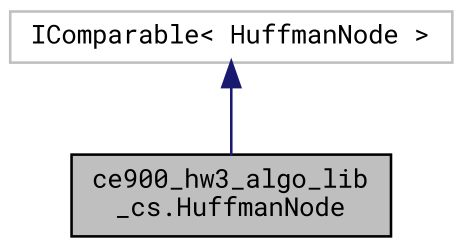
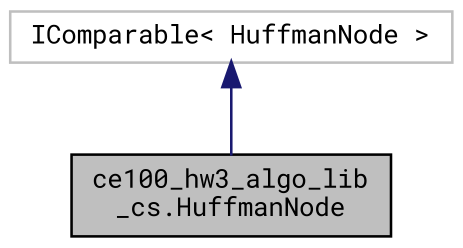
(231, 195) -> (231, 195)
